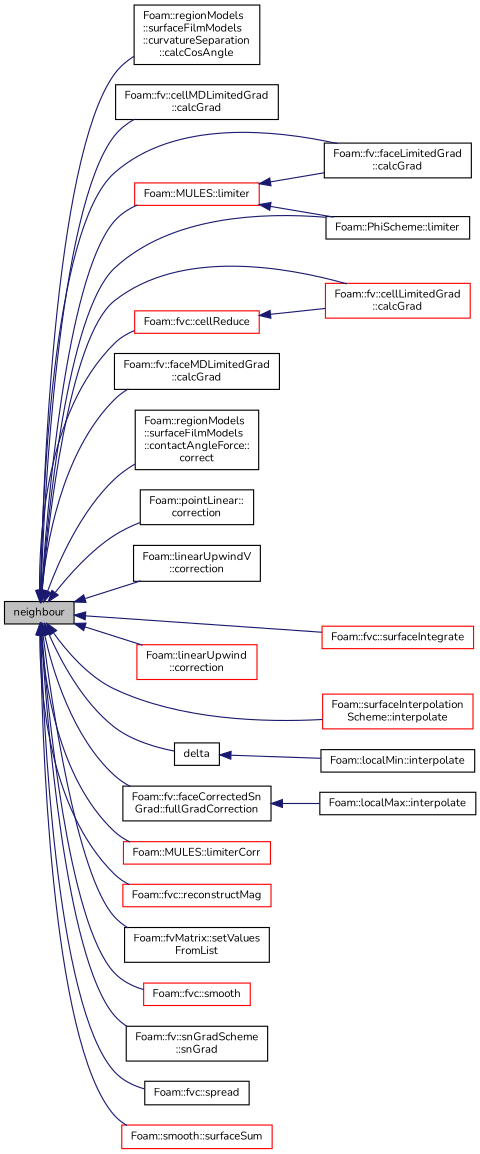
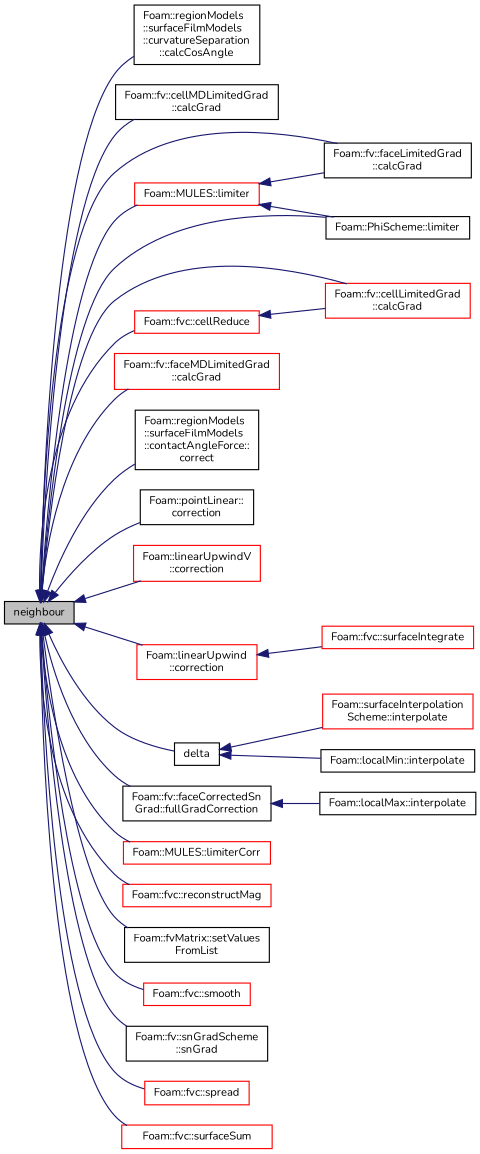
(197, 371) -> (197, 371)
(197, 563) -> (197, 563)
(204, 624) -> (295, 650)
(176, 709) -> (277, 737)
(197, 1093) -> (197, 1093)
(197, 1137) -> (197, 1137)
